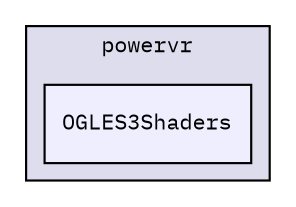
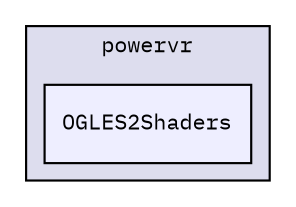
(148, 124) -> (148, 124)
